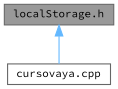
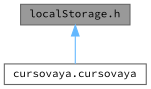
(59, 74) -> (75, 74)
